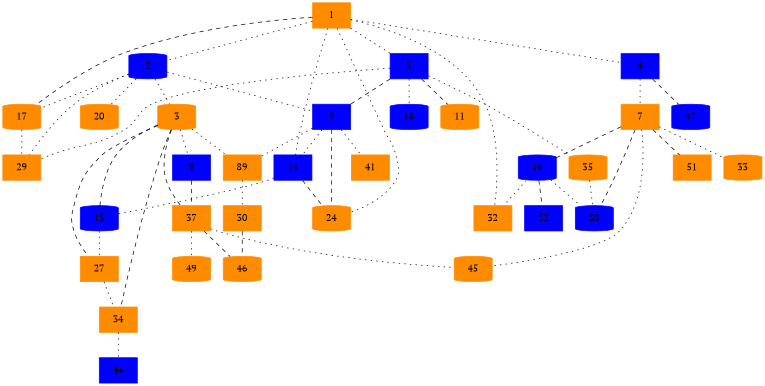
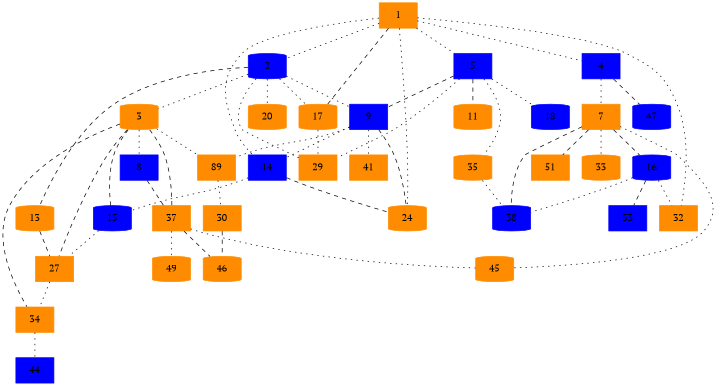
none -> (35, 218)
